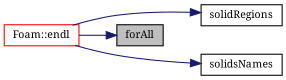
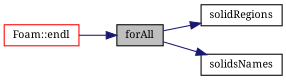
(131, 14) -> (177, 28)
(132, 58) -> (180, 47)
